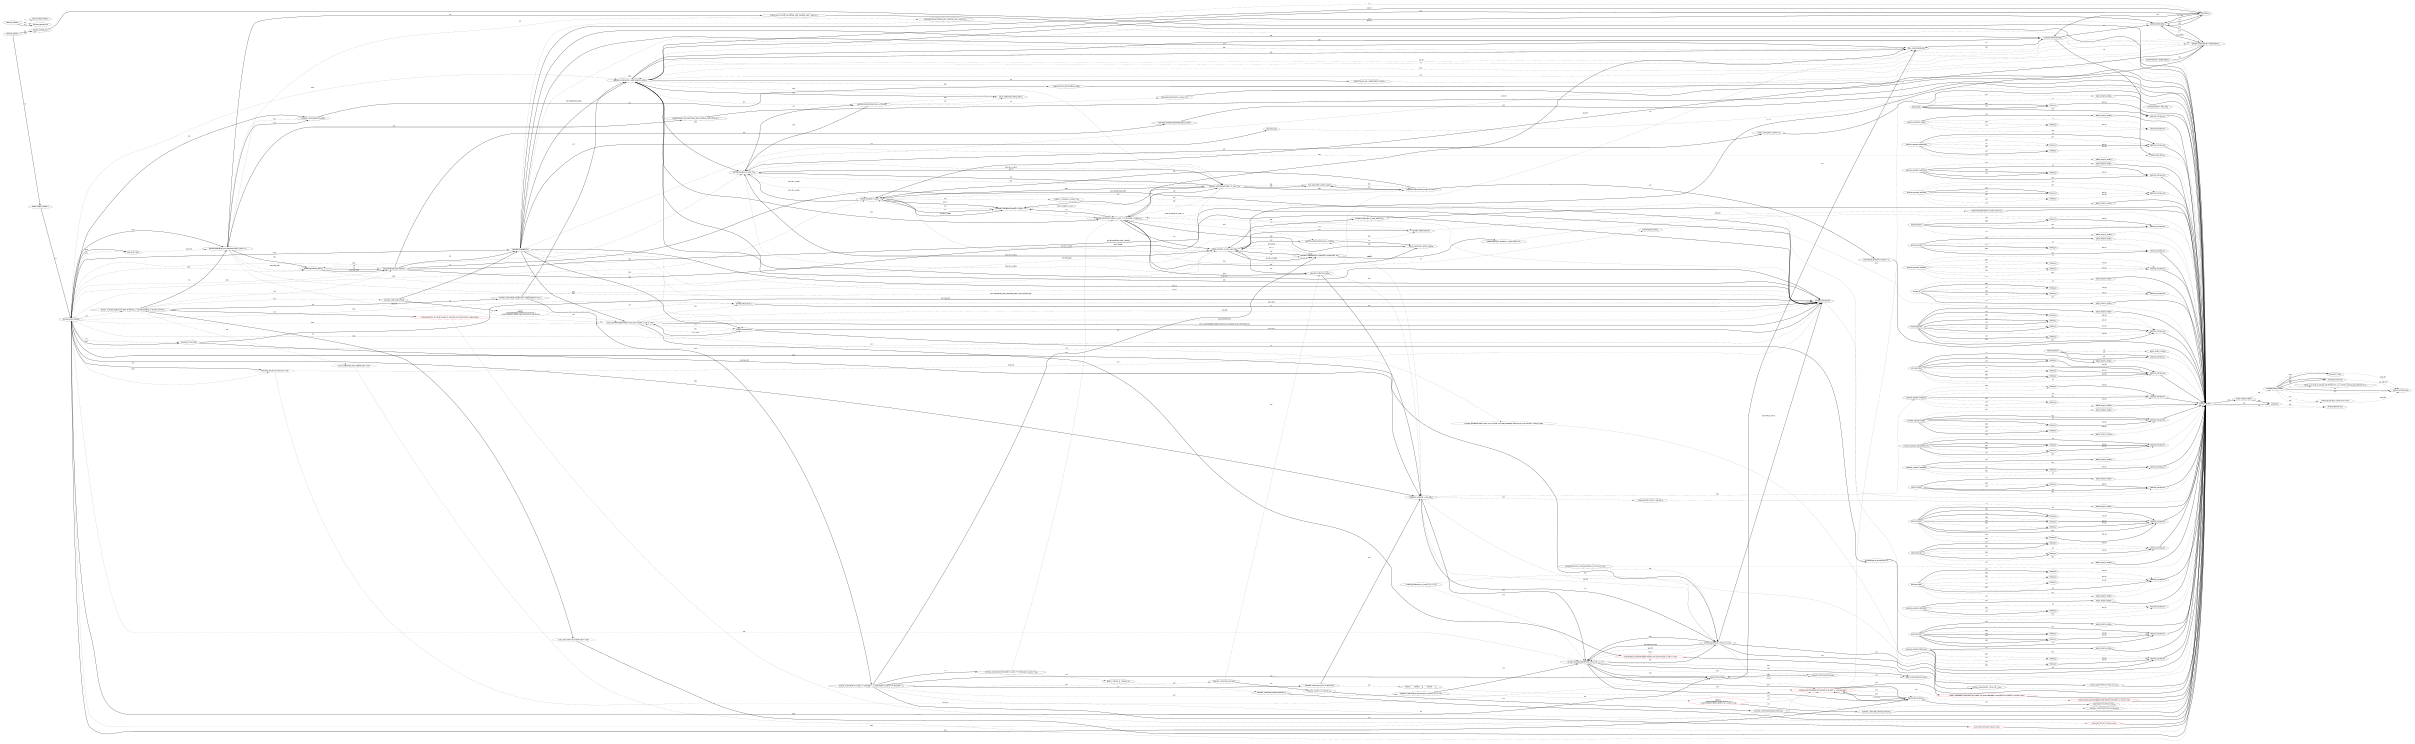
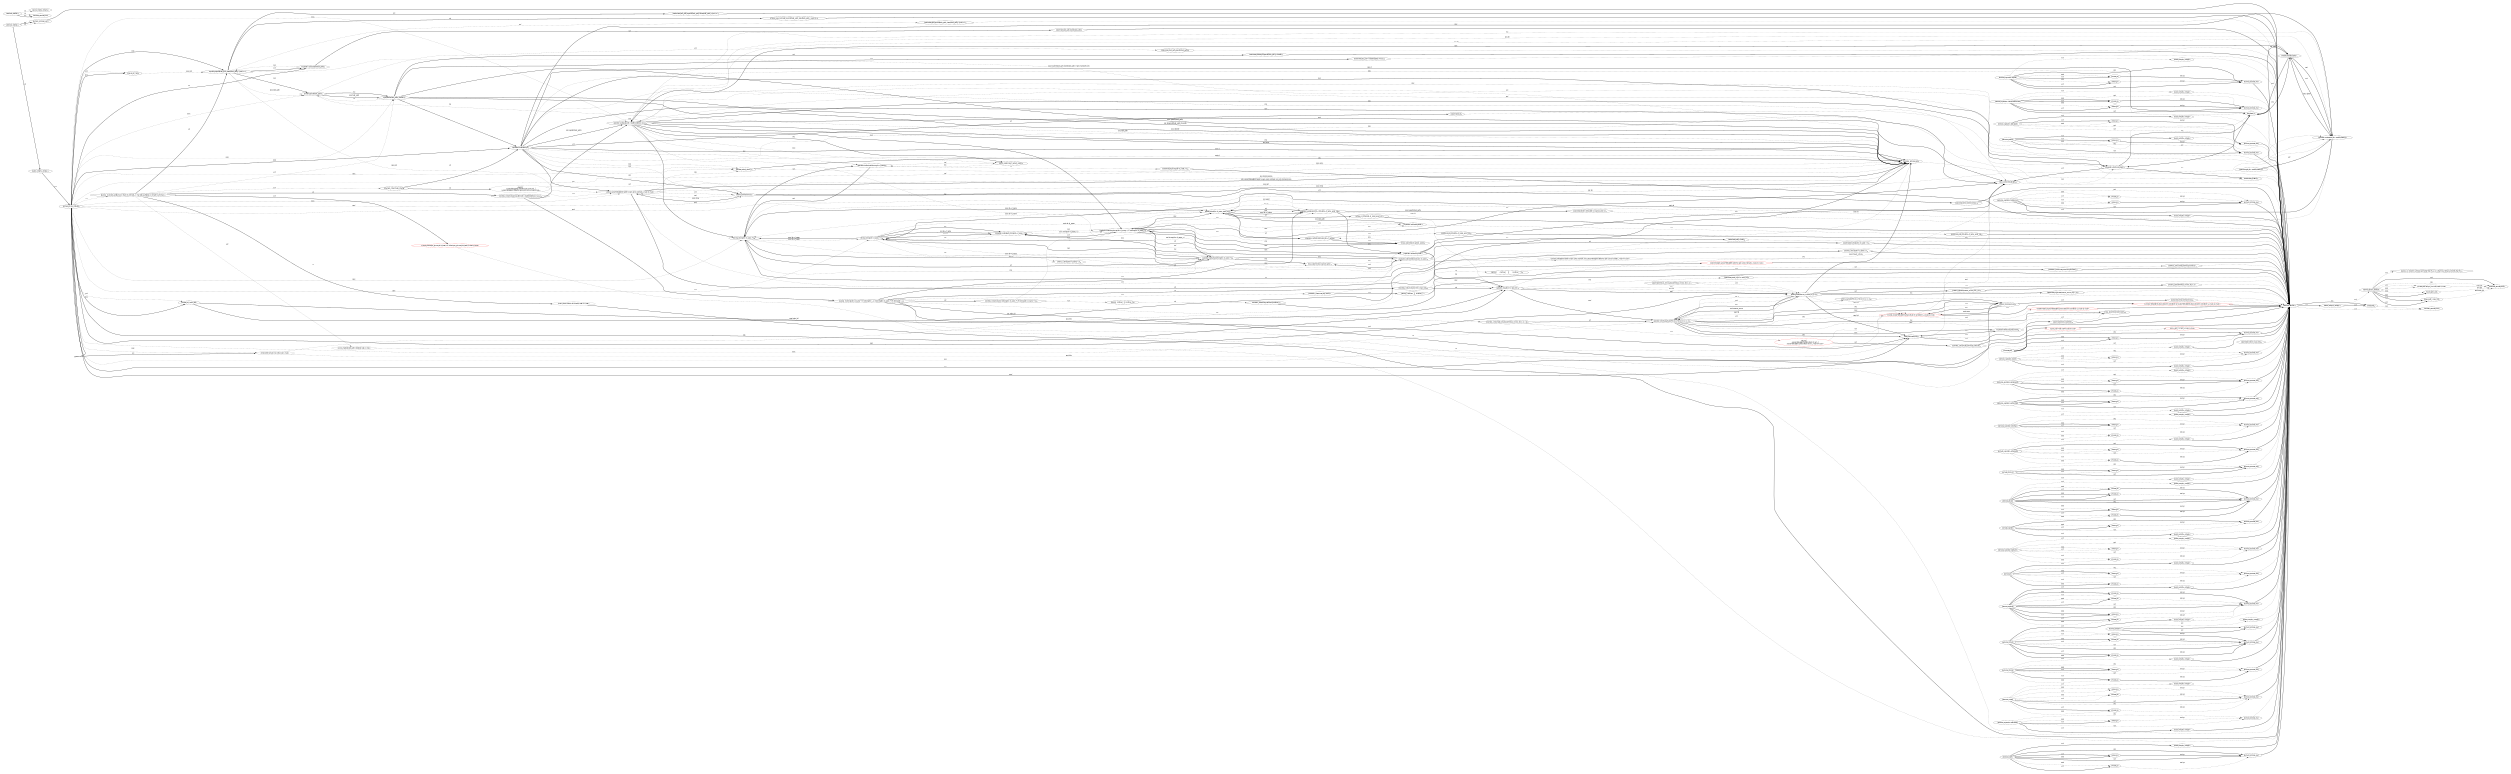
(1410, 12) -> (1471, 84)
none -> (1438, 25)
(2105, 31) -> (2176, 133)
(2182, 34) -> (2312, 97)
none -> (1175, 50)
(1000, 80) -> (863, 60)
(1582, 153) -> (1700, 215)
(1715, 167) -> (1834, 213)
(1718, 213) -> (1672, 228)
(1320, 230) -> (1320, 219)
none -> (1456, 234)
(1484, 256) -> (1593, 239)
(1369, 257) -> (1413, 210)
(1264, 272) -> (1355, 247)
none -> (2063, 293)
none -> (1850, 321)
none -> (2063, 322)
(1764, 357) -> (1979, 283)
(1715, 495) -> (1769, 259)
(1510, 615) -> (1770, 318)
(1665, 662) -> (1734, 302)
(1699, 672) -> (1833, 334)
